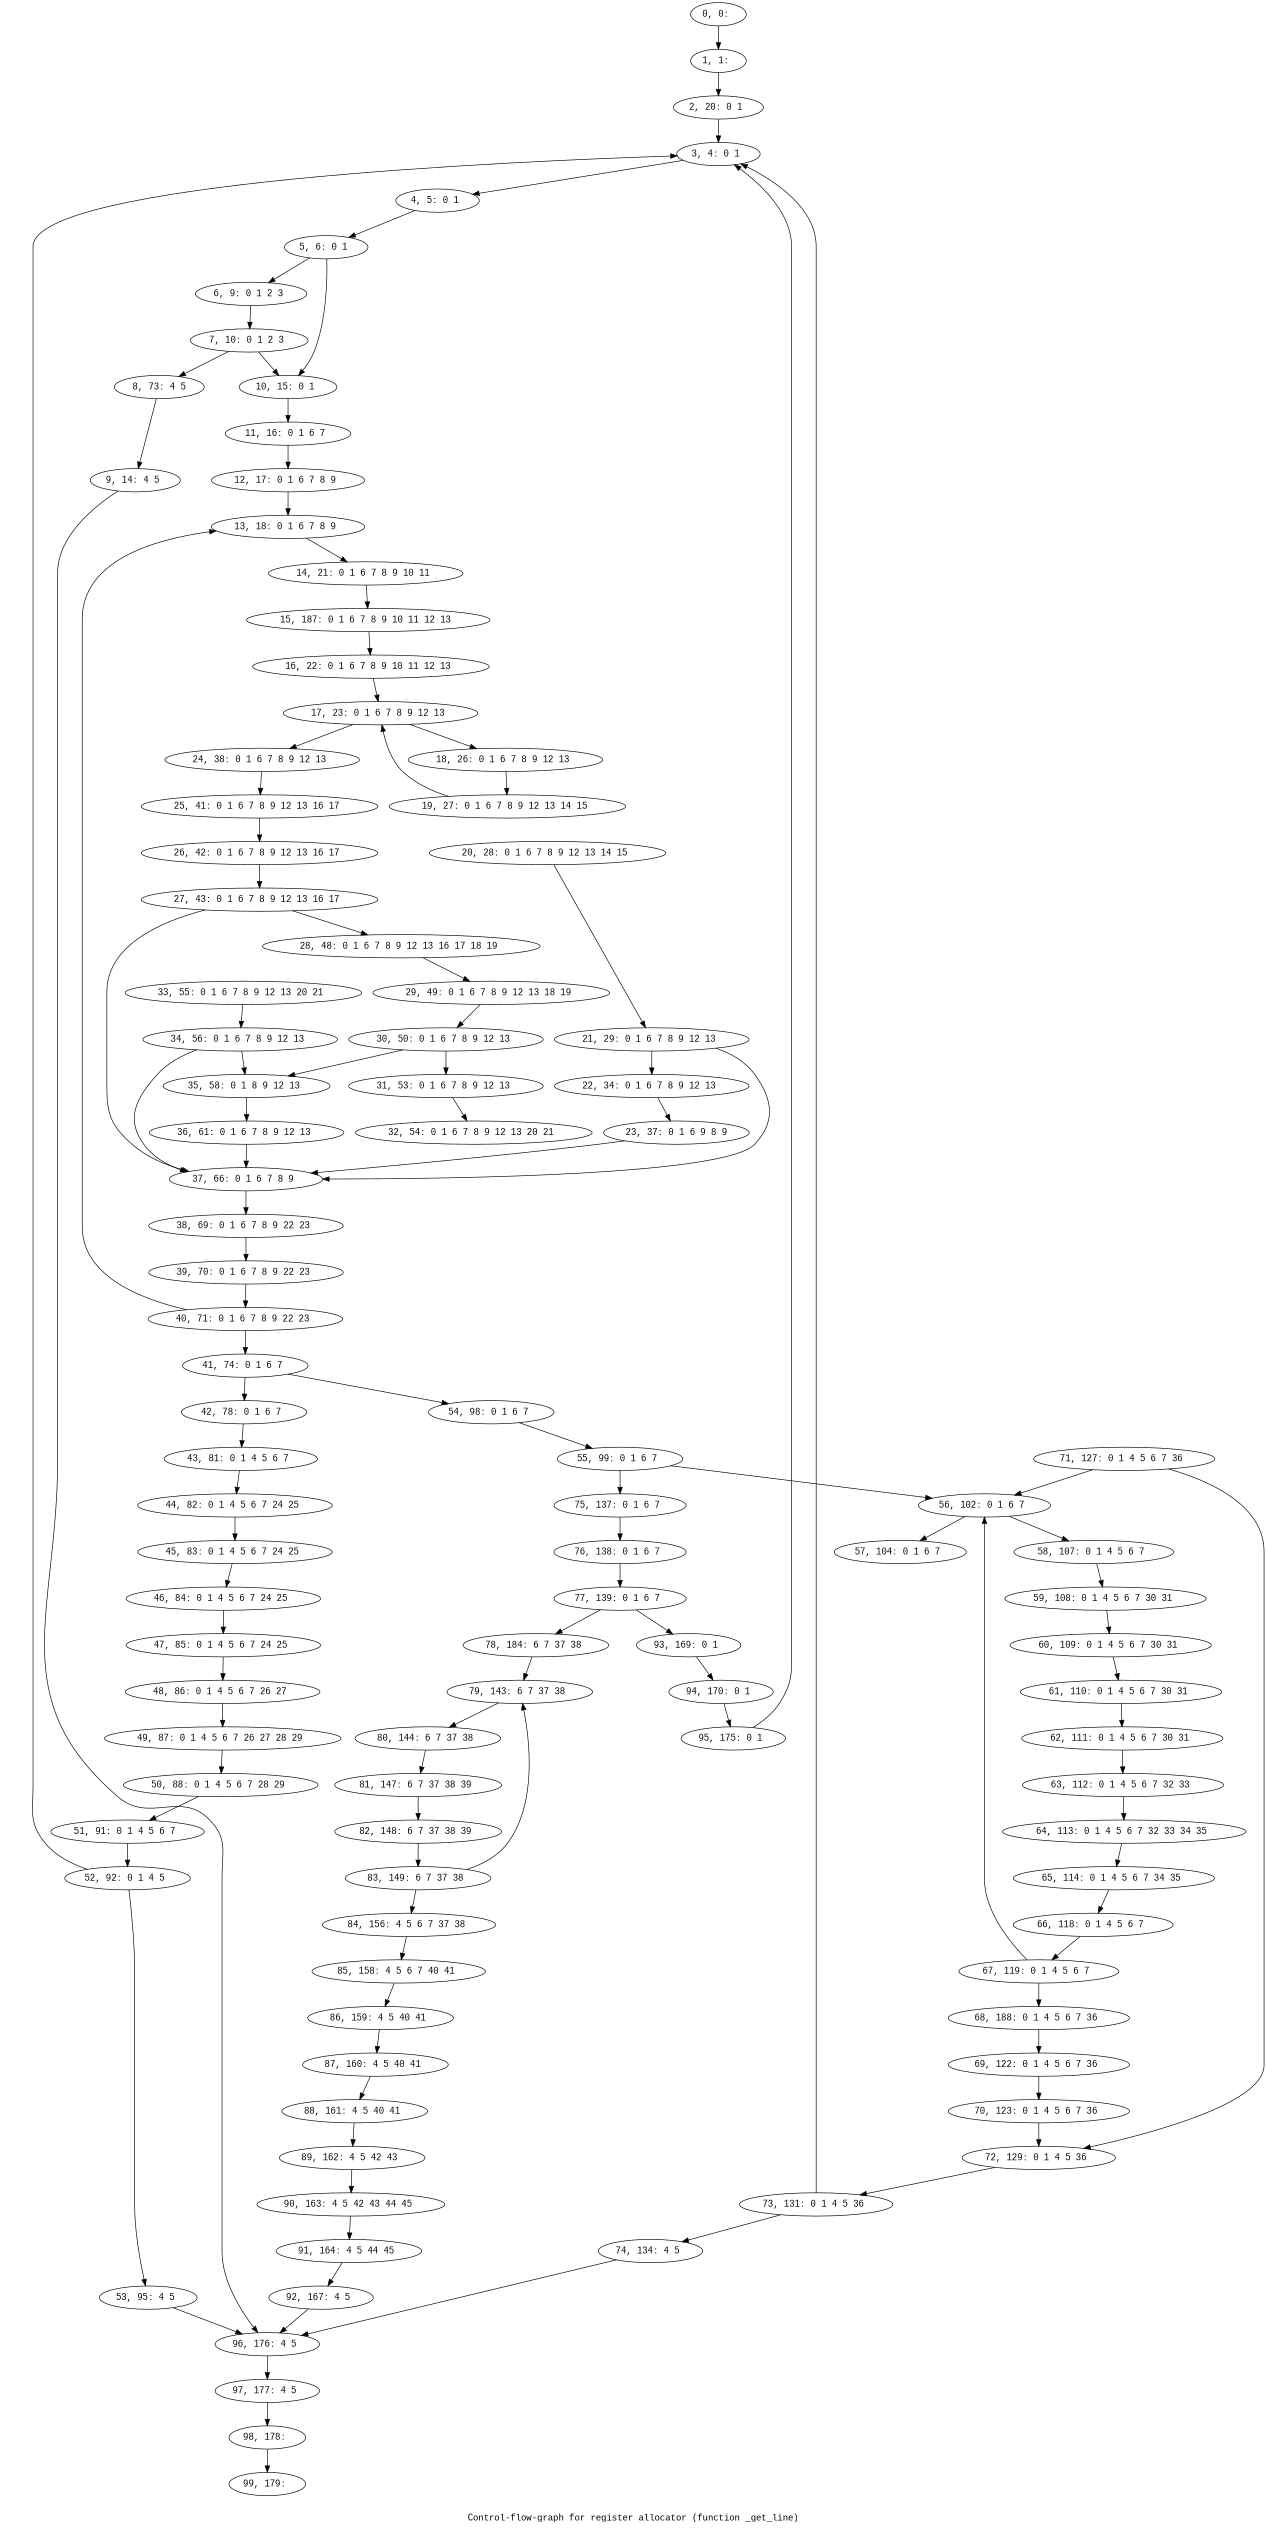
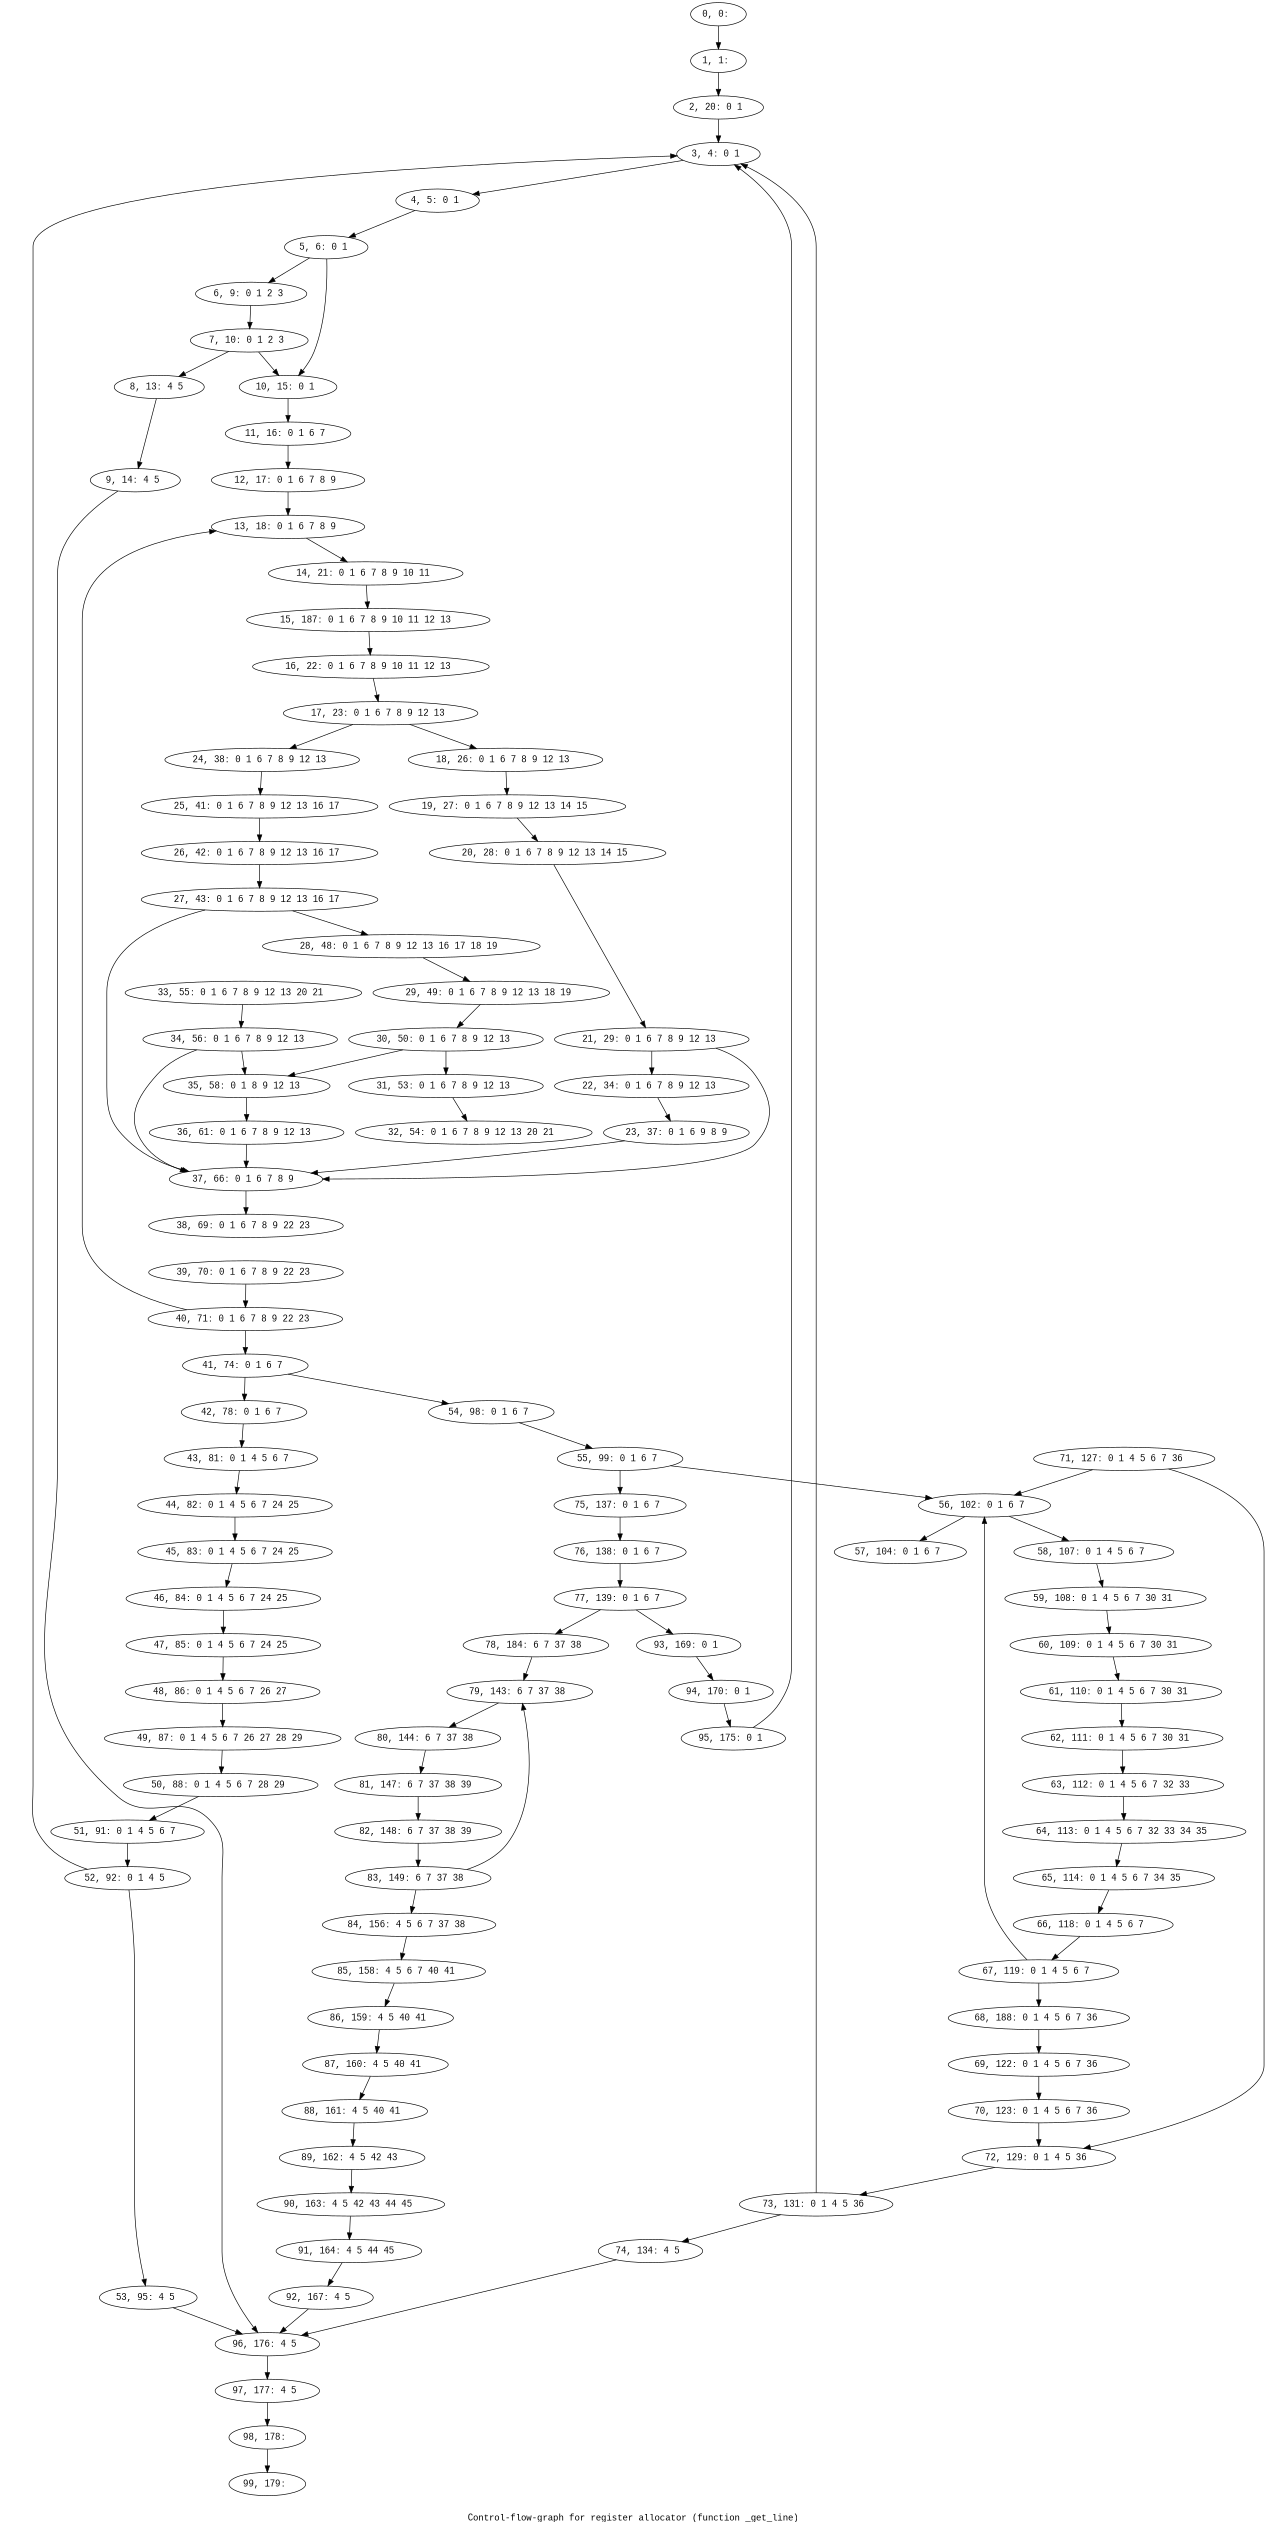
(159, 387) -> (159, 387)
(405, 774) -> (525, 827)
(246, 1246) -> none
